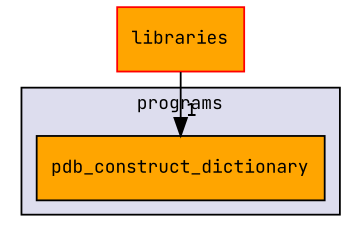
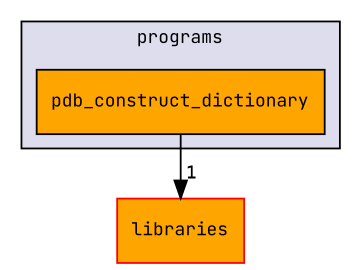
(181, 98) -> (181, 160)
